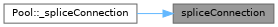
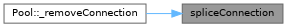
(70, 14) -> (75, 14)
